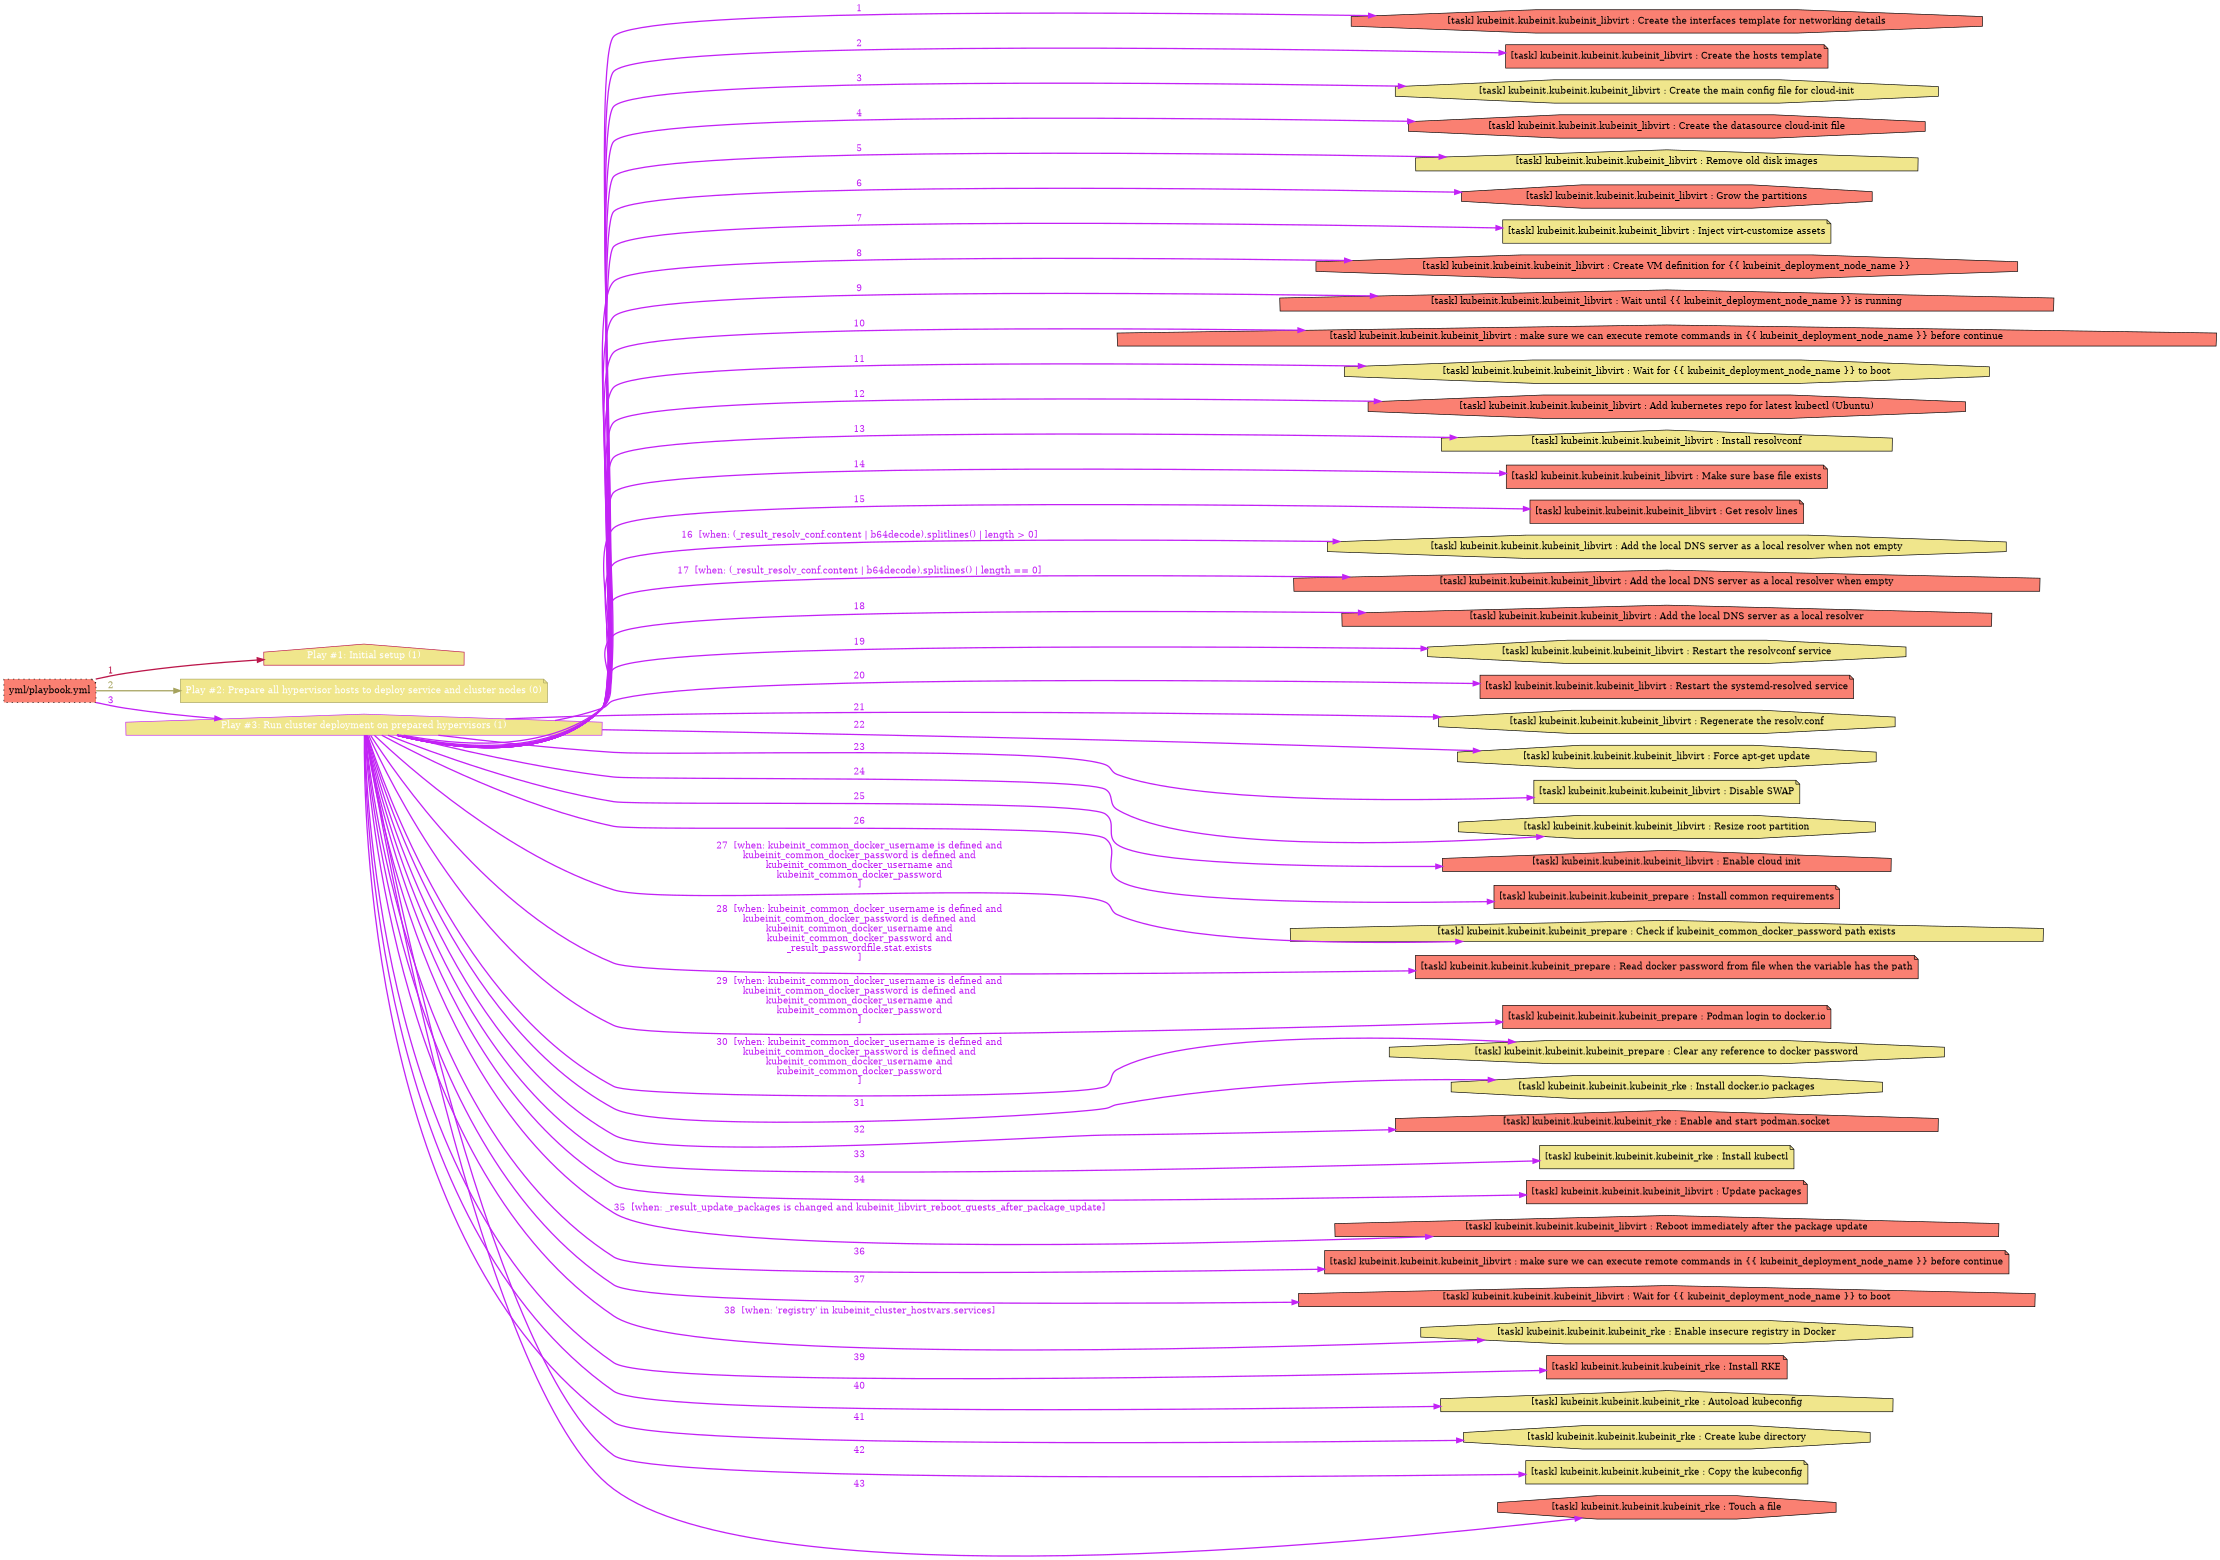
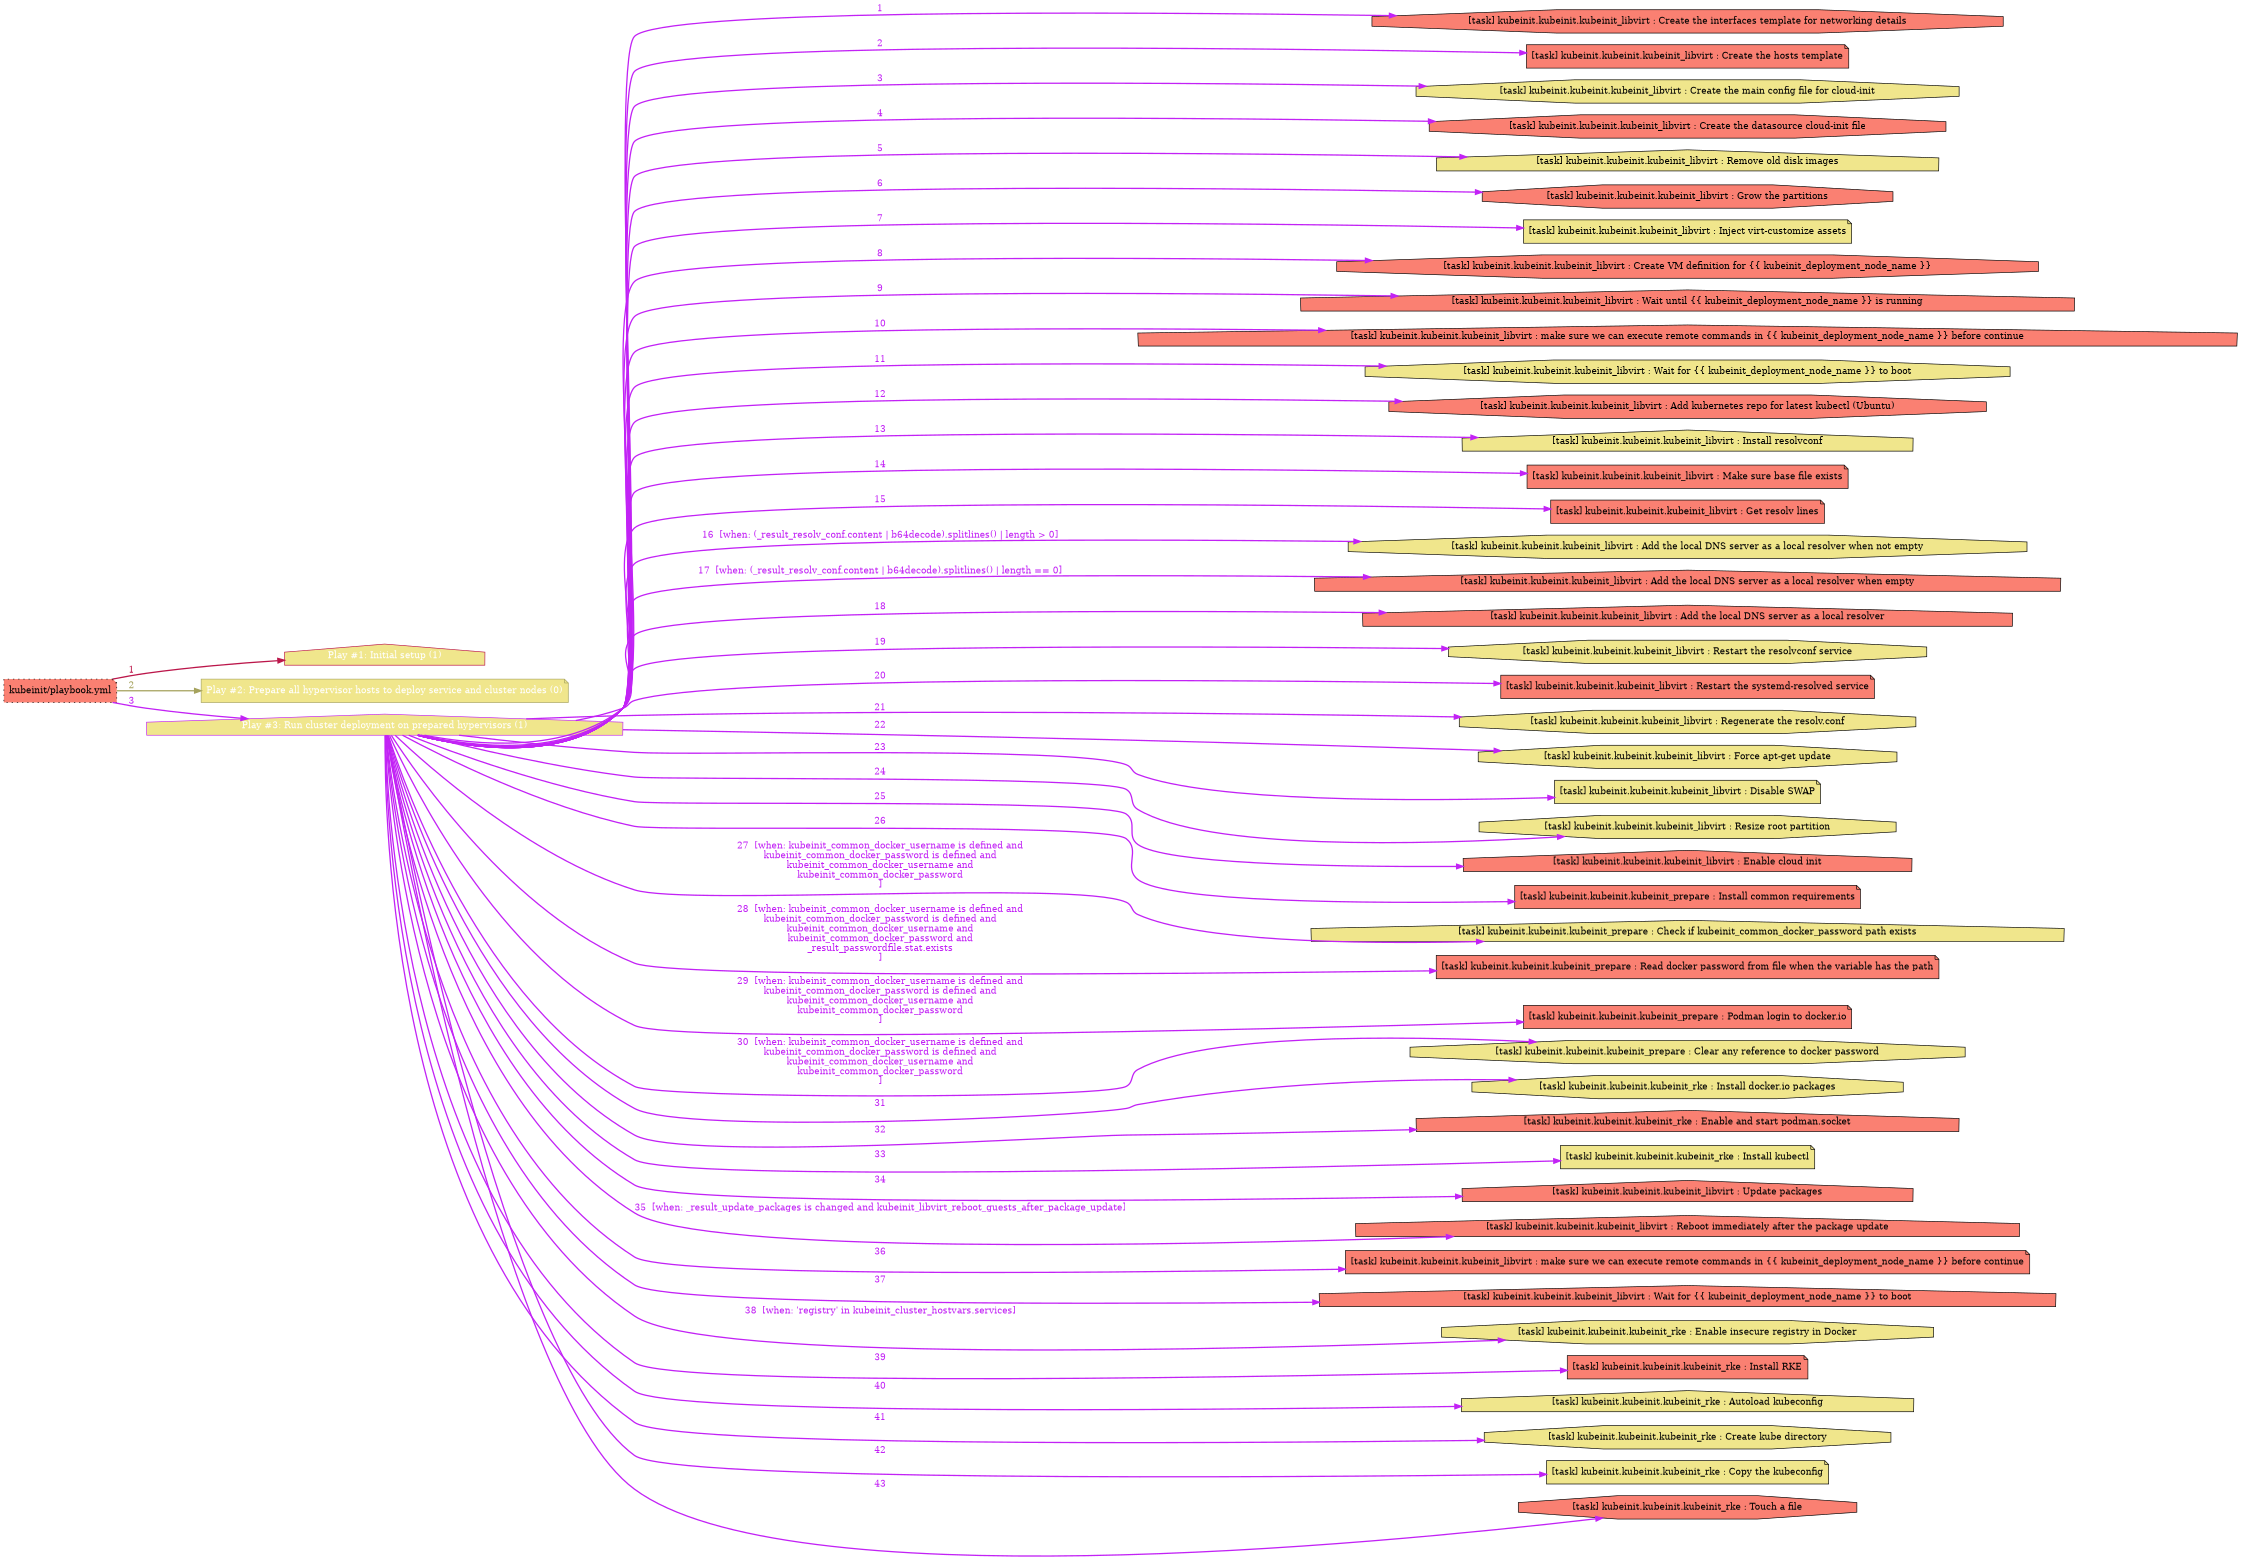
(50, 691) -> (60, 691)
(1667, 1192) -> (1688, 1192)
